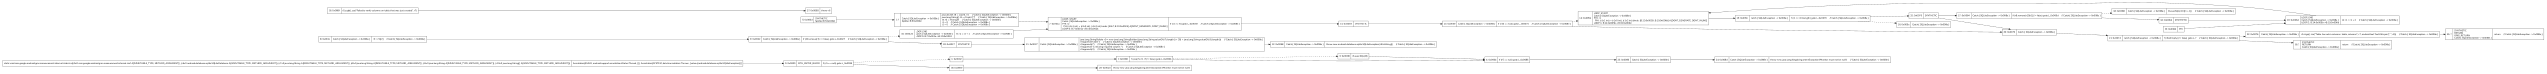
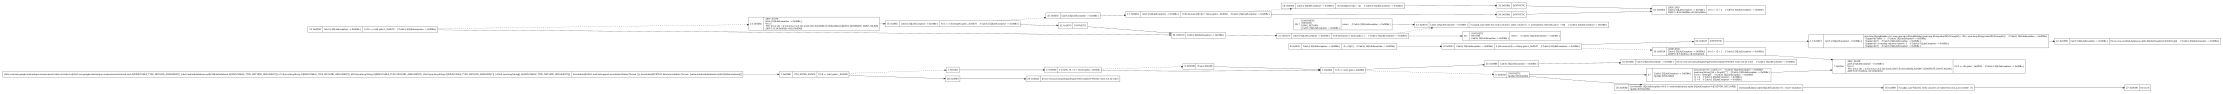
(2013, 4) -> none
none -> (1450, 6)
(1947, 16) -> (1112, 15)
(1353, 24) -> none
(2181, 29) -> (1519, 6)
(2442, 34) -> (1402, 25)
none -> (1429, 73)
none -> (1709, 88)
